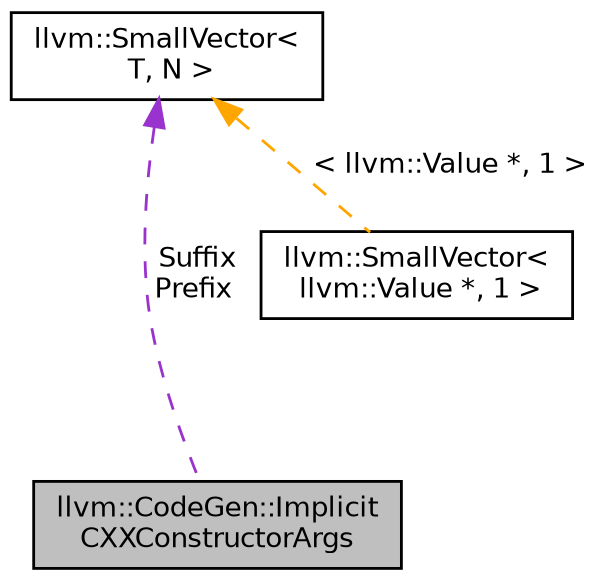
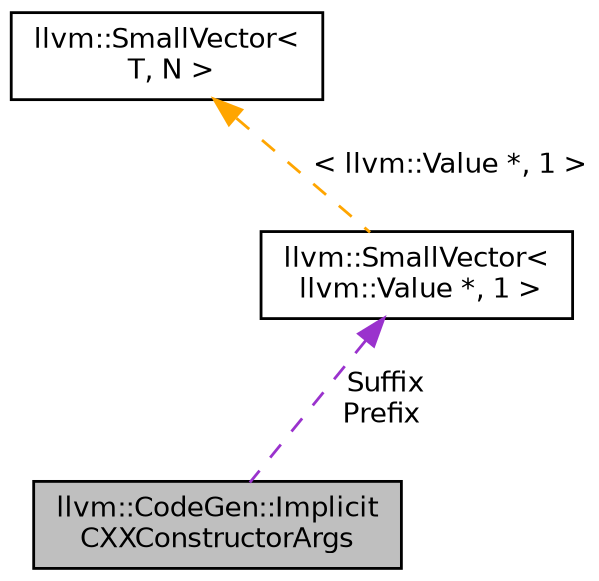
(149, 308) -> (308, 411)
